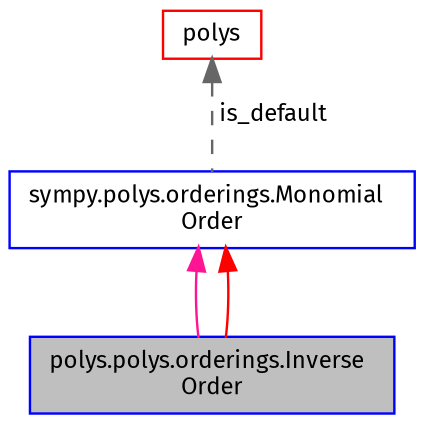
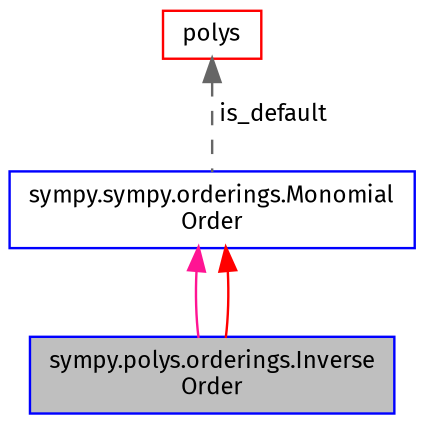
(212, 210) -> (212, 210)
(212, 375) -> (212, 375)
